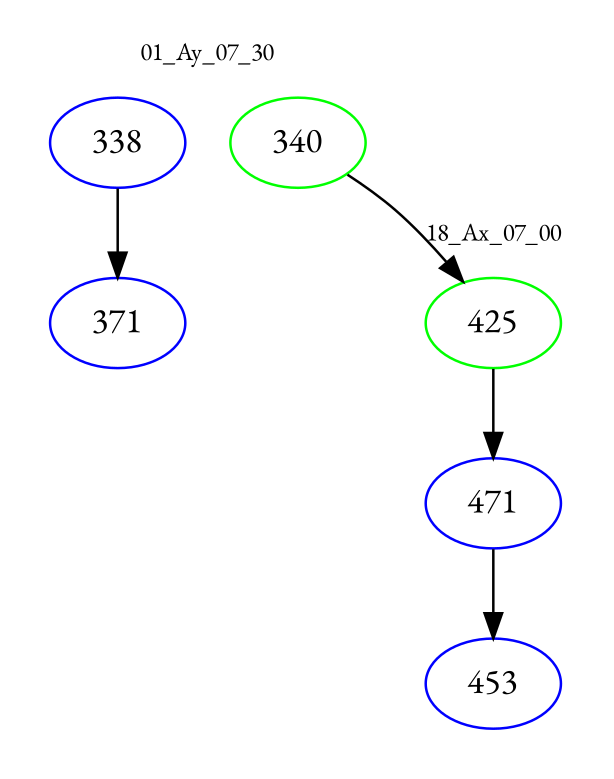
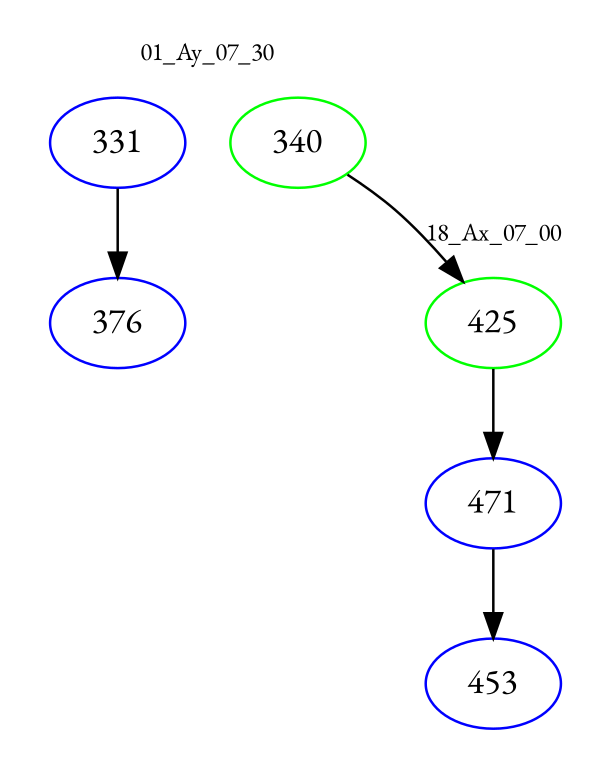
(118, 143) -> (118, 143)
(118, 323) -> (118, 323)
